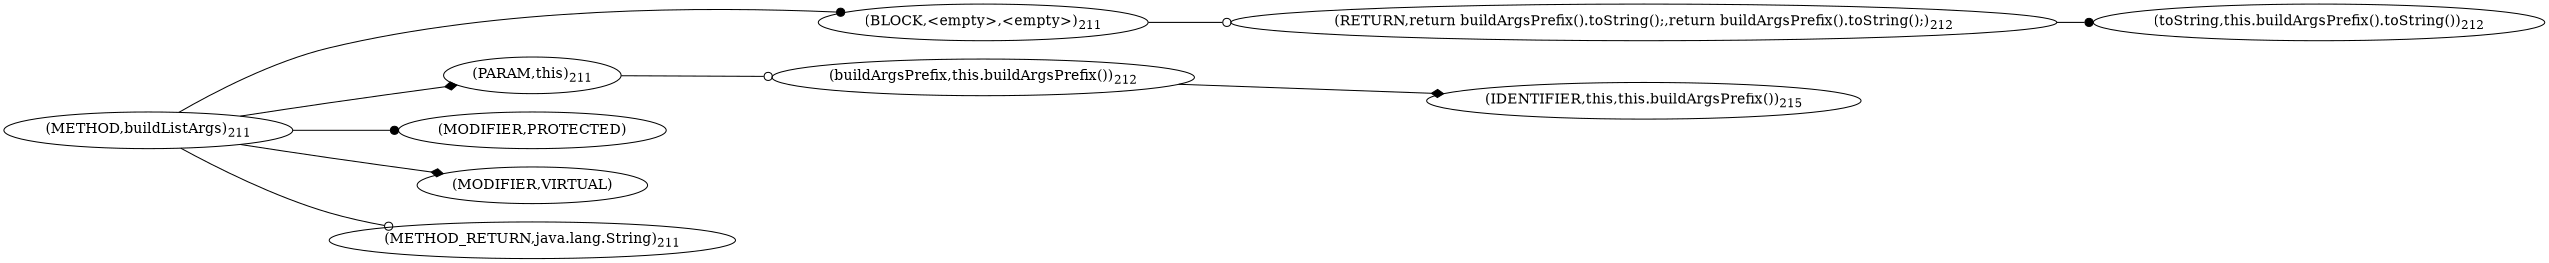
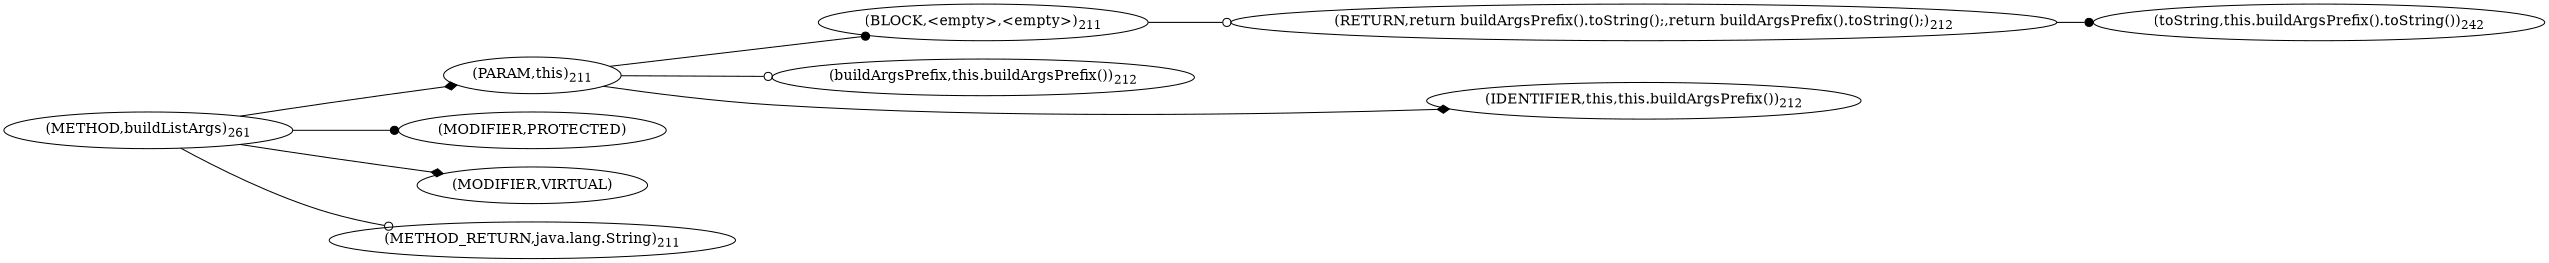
(500, 20) -> (736, 51)
(2473, 21) -> (2473, 21)
(1305, 89) -> (1020, 114)
(1791, 99) -> (1791, 99)
(239, 129) -> (239, 129)
